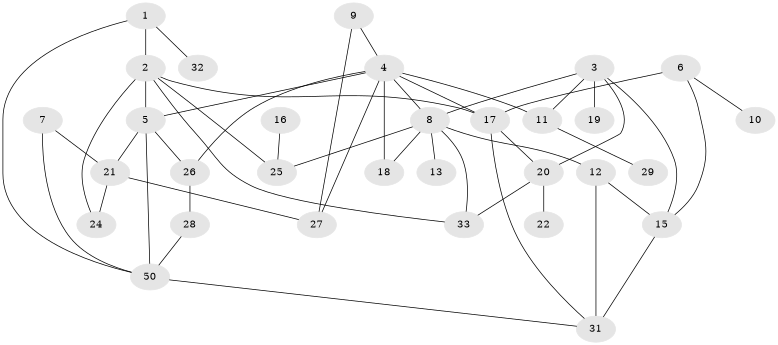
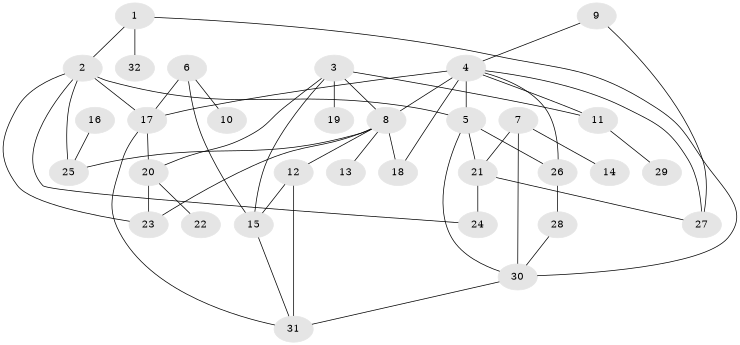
none -> (610, 173)
(464, 225) -> (149, 225)
(150, 277) -> (518, 277)
